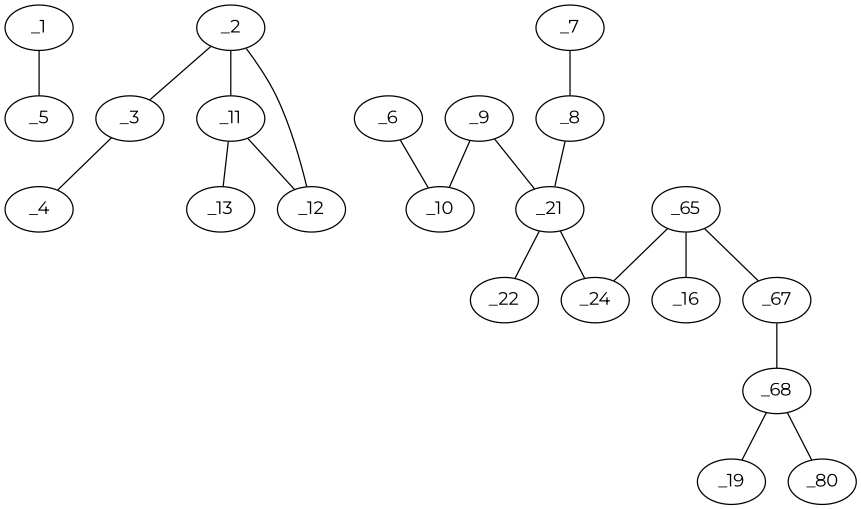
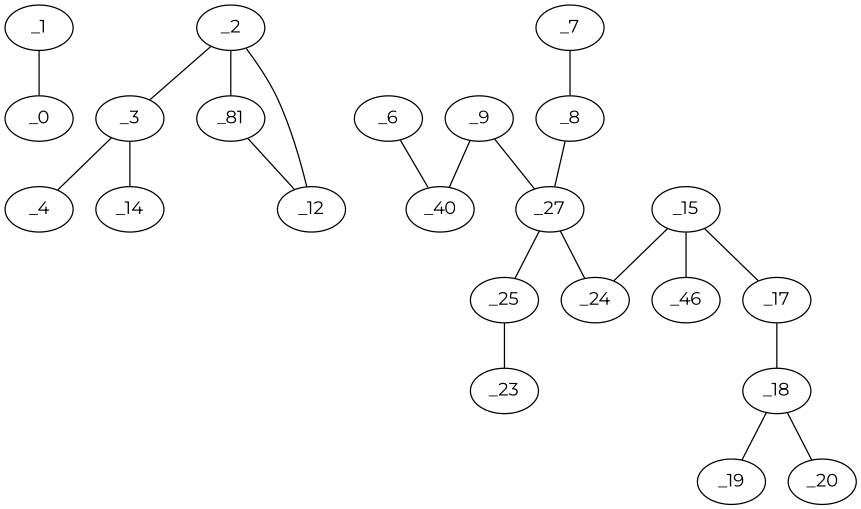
(39, 119) -> (39, 119)
(231, 119) -> (231, 119)
none -> (130, 209)
(221, 209) -> none
(440, 209) -> (440, 209)
(550, 209) -> (550, 209)
(686, 209) -> (686, 209)
(504, 300) -> (504, 300)
(686, 300) -> (686, 300)
(777, 300) -> (777, 300)
none -> (504, 391)
(777, 391) -> (777, 391)
(822, 482) -> (822, 482)
